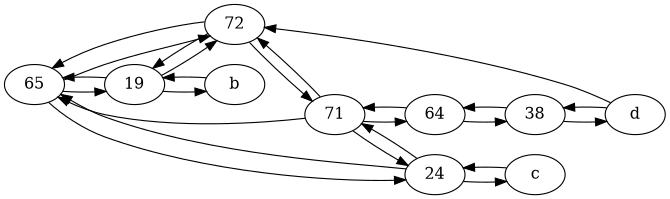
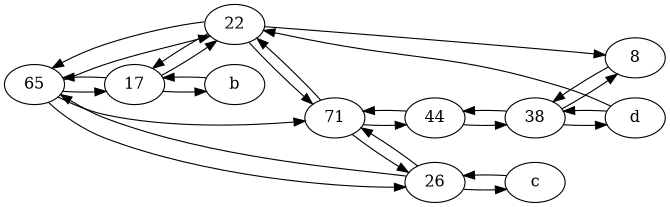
(235, 24) -> (235, 24)
none -> (635, 58)
(135, 85) -> (135, 85)
(435, 115) -> (435, 118)
(185, 123) -> (174, 124)
(435, 175) -> (435, 182)
